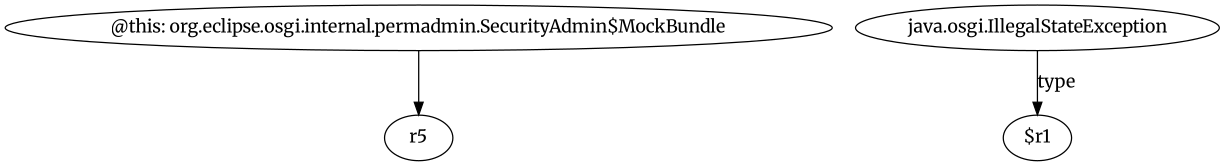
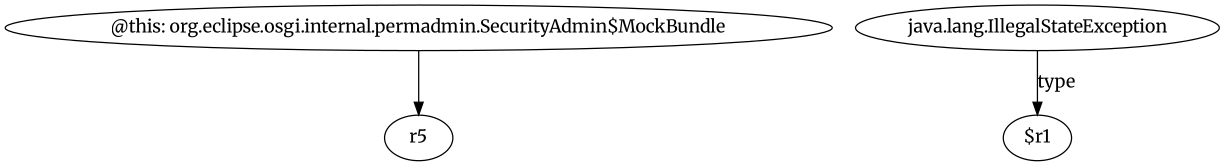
(1037, 28) -> (1037, 28)
